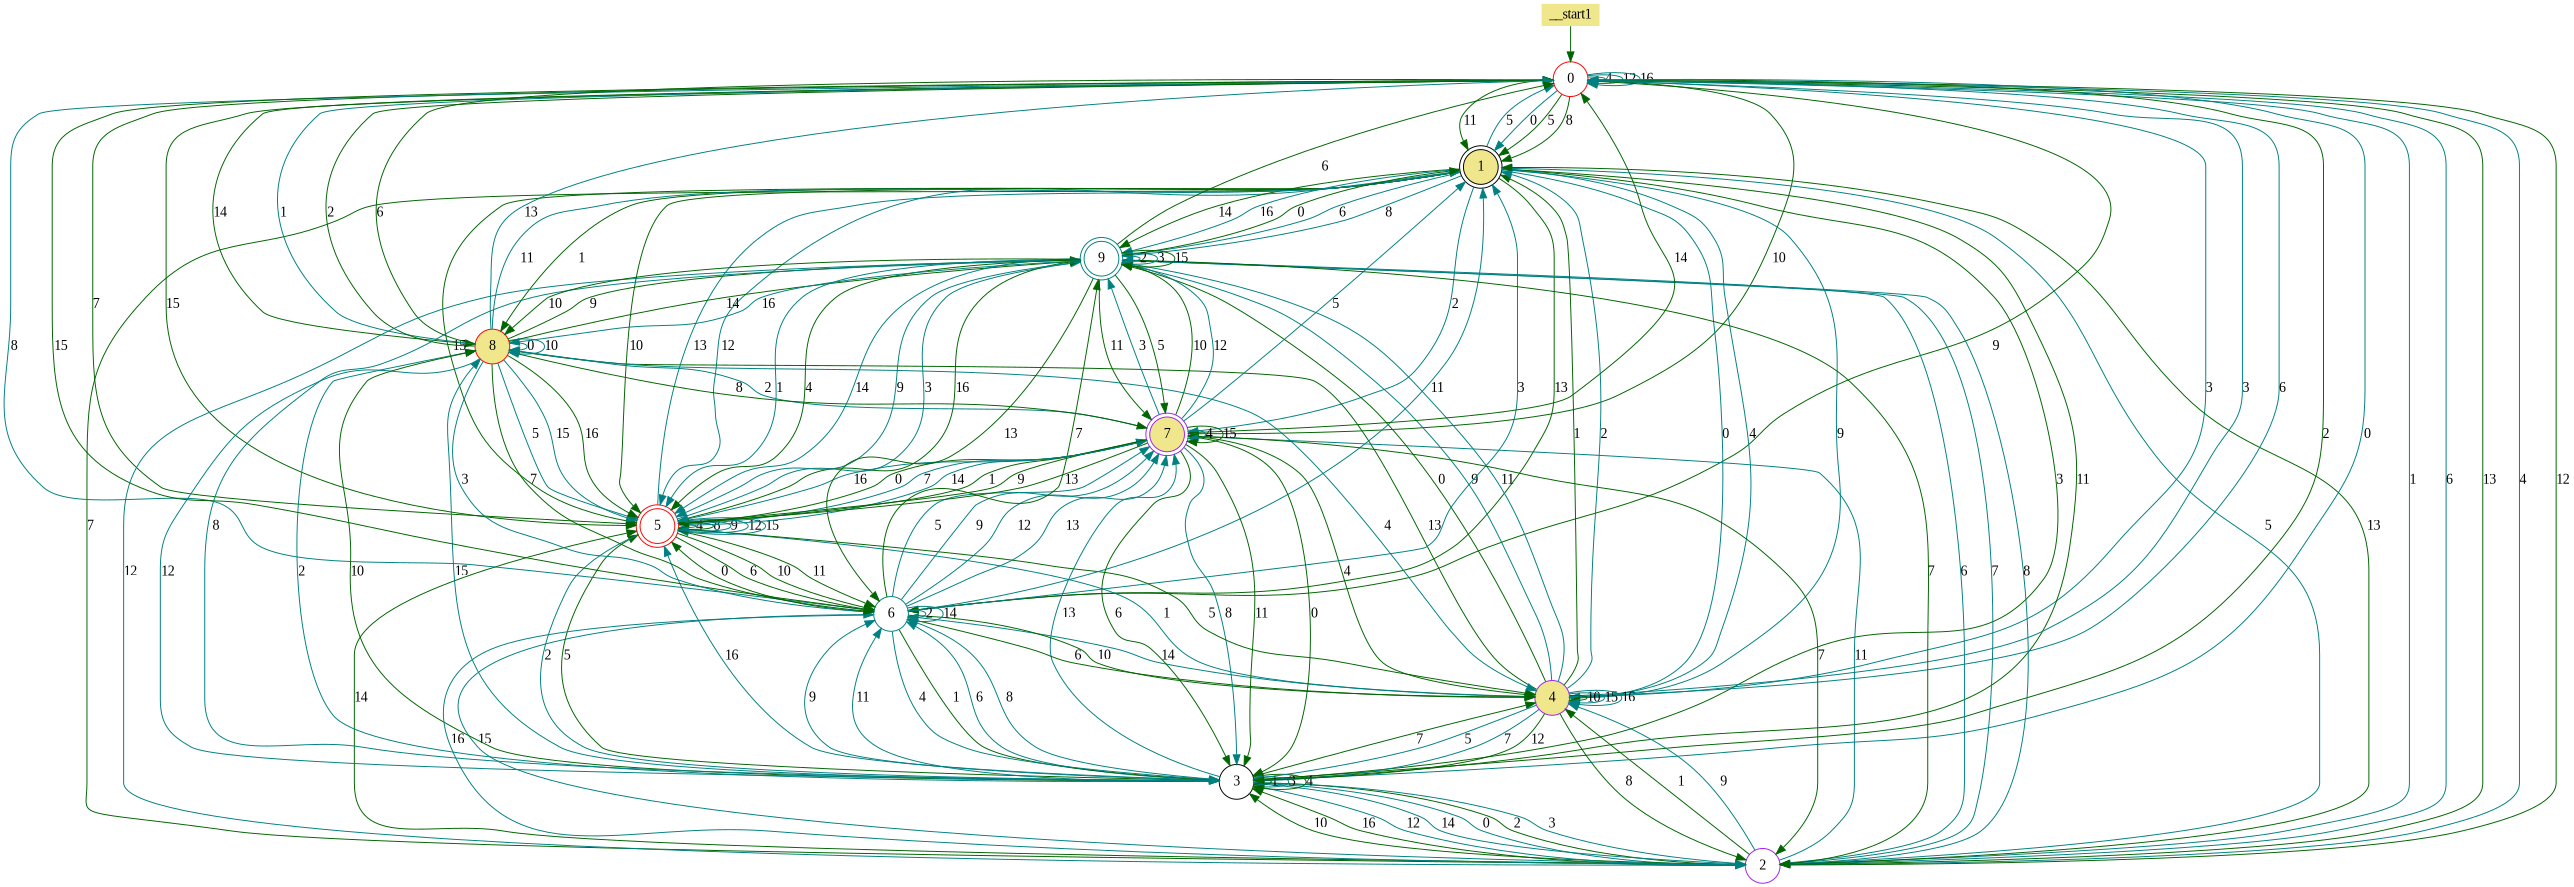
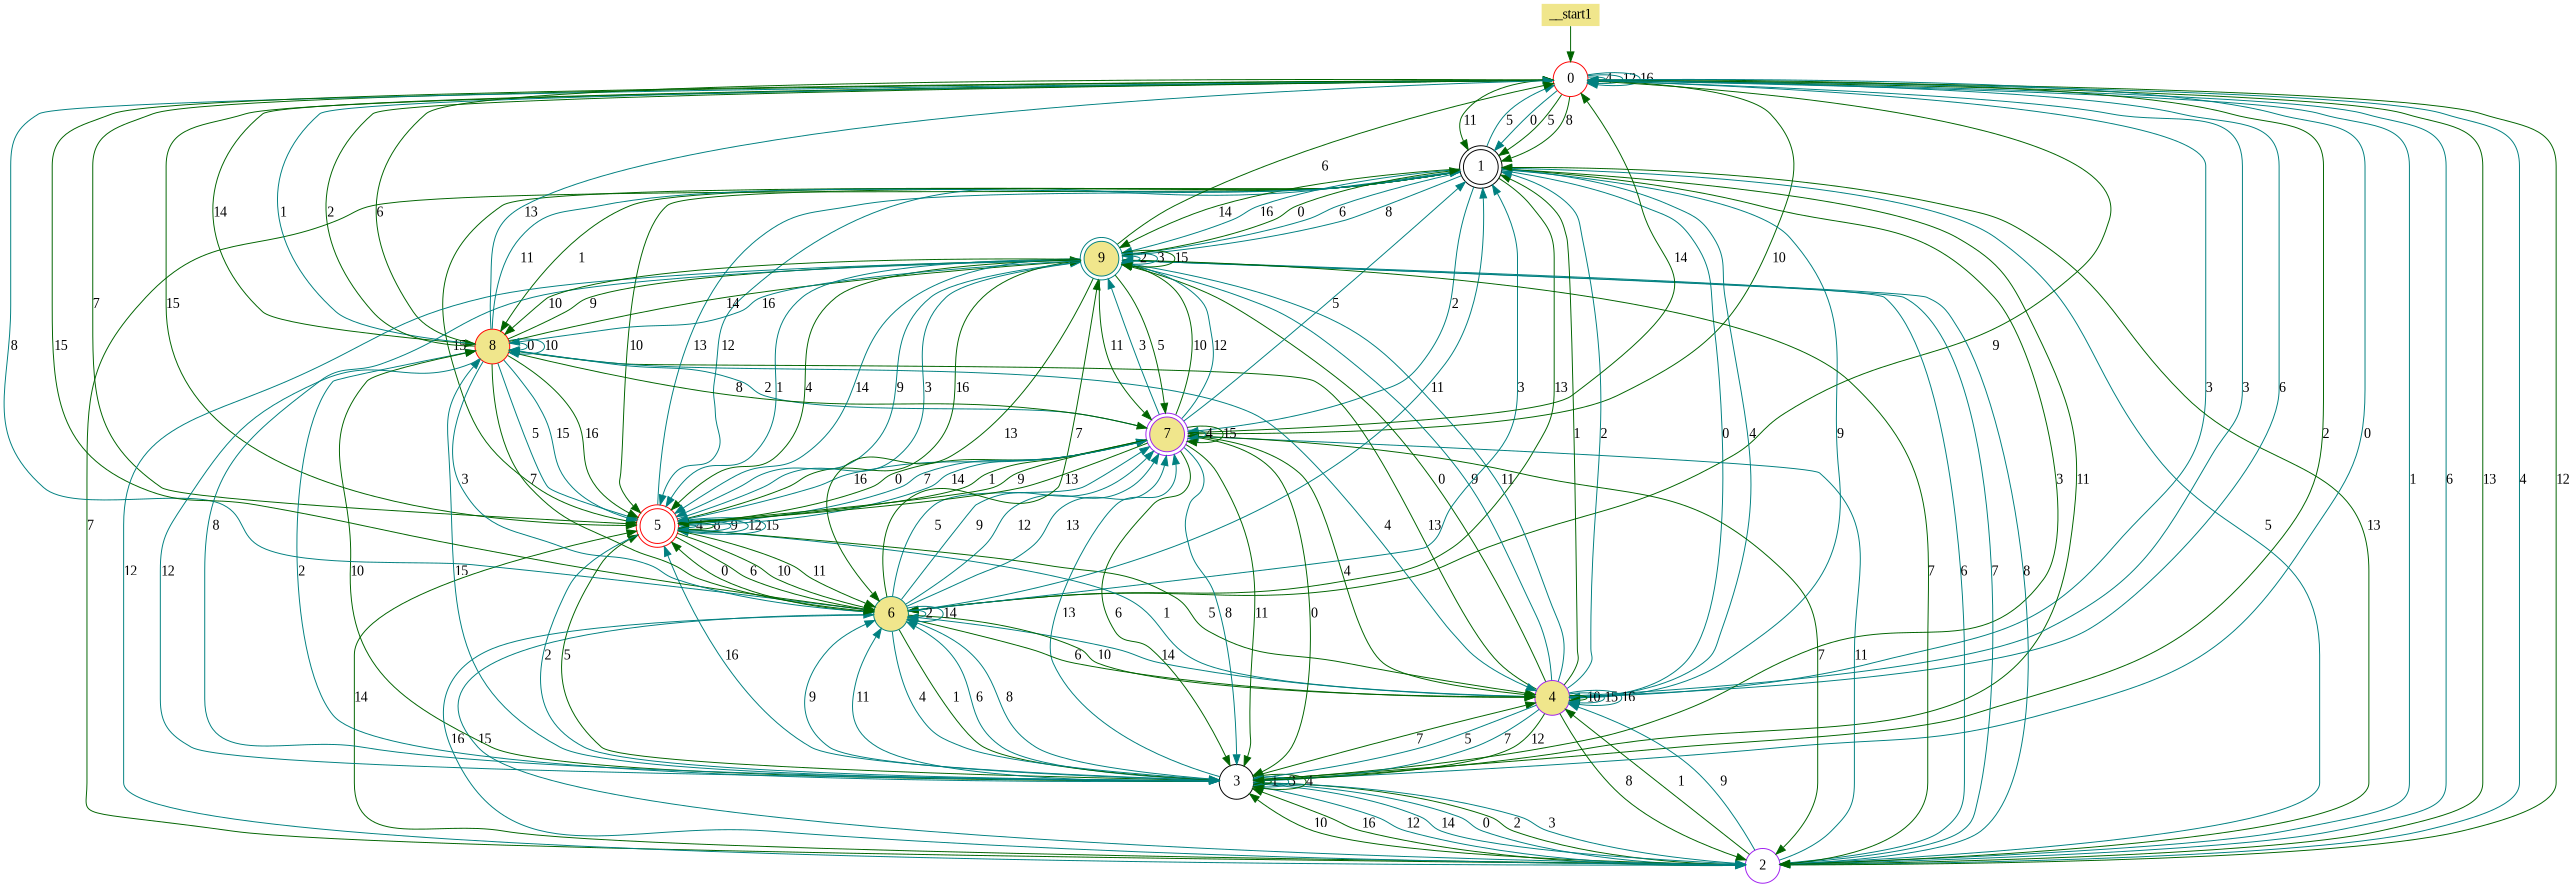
(1481, 167) -> (1481, 167)
(1101, 259) -> (1101, 259)
(891, 614) -> (891, 614)
